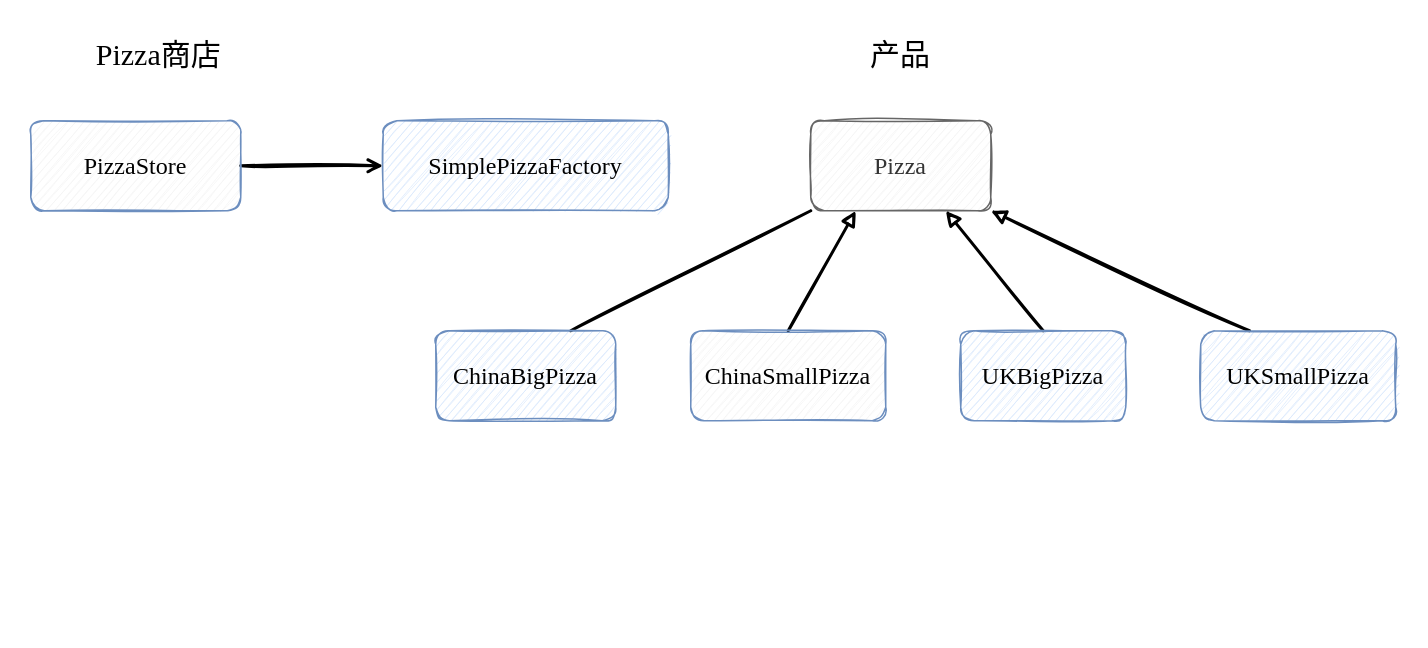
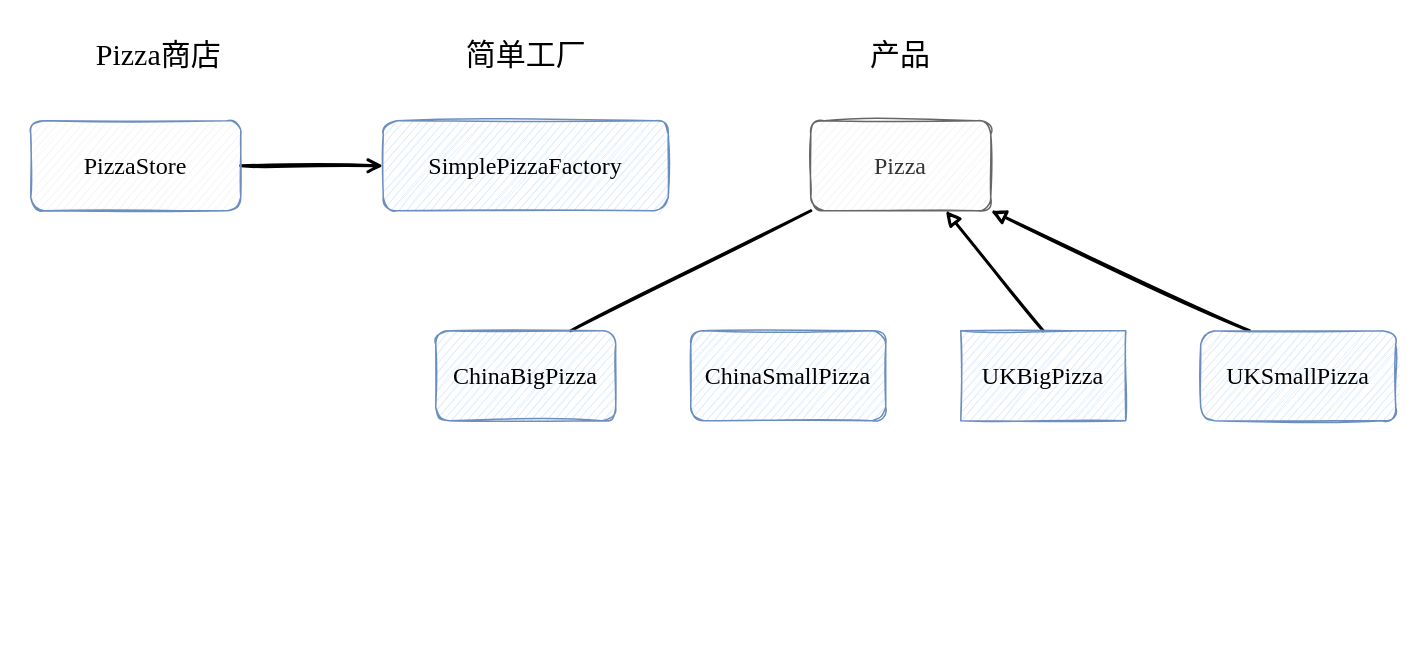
none -> (526, 53)
(818, 277) -> none
(788, 376) -> (788, 376)
(1043, 376) -> (1043, 376)
